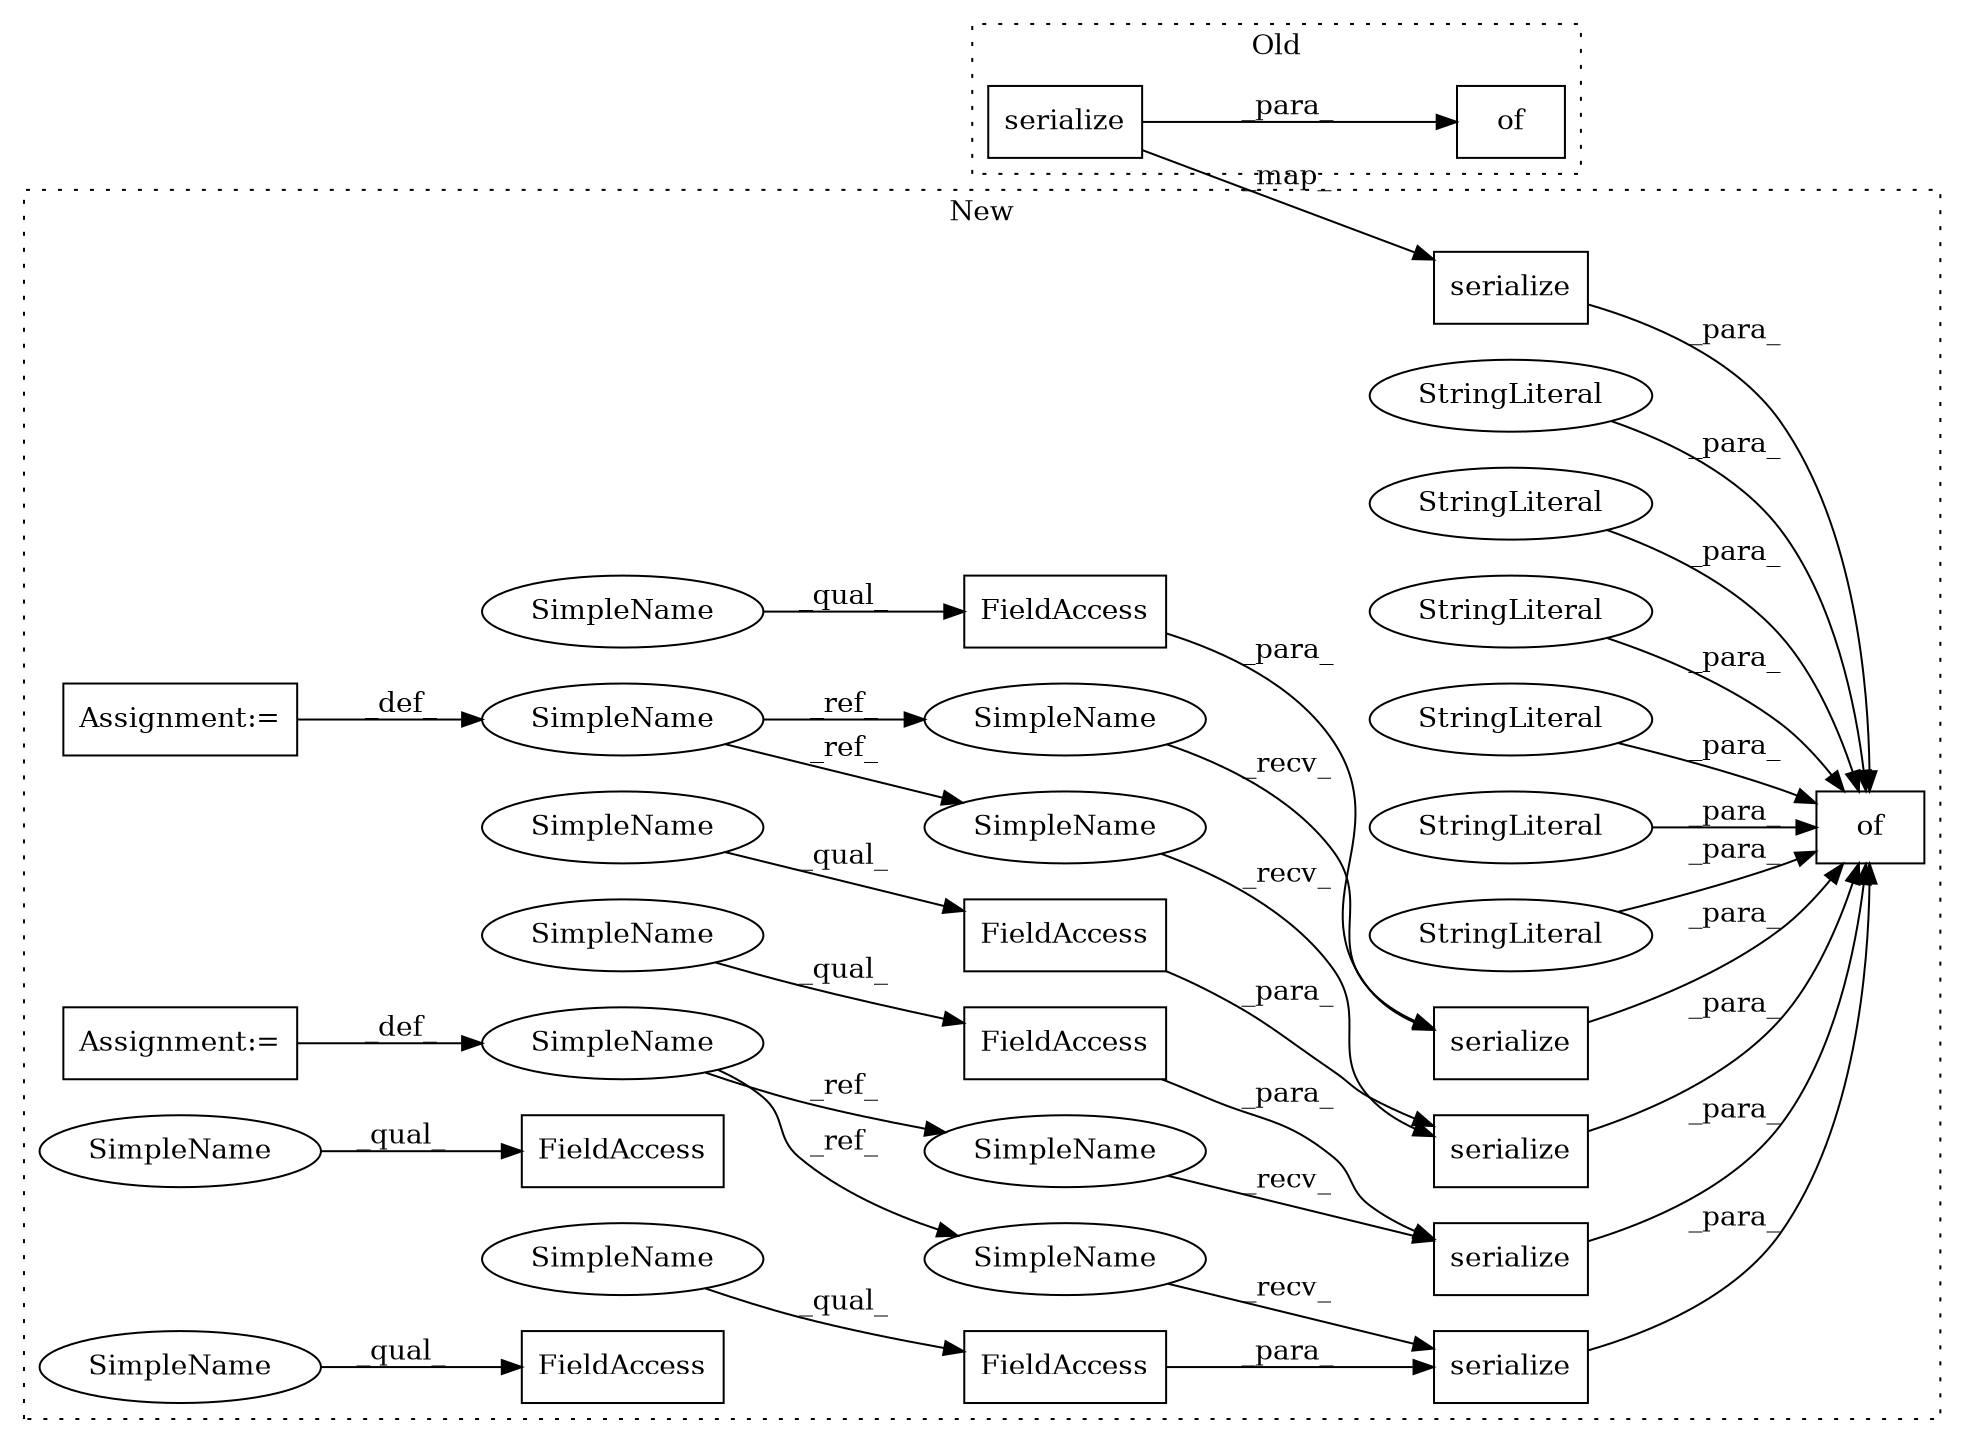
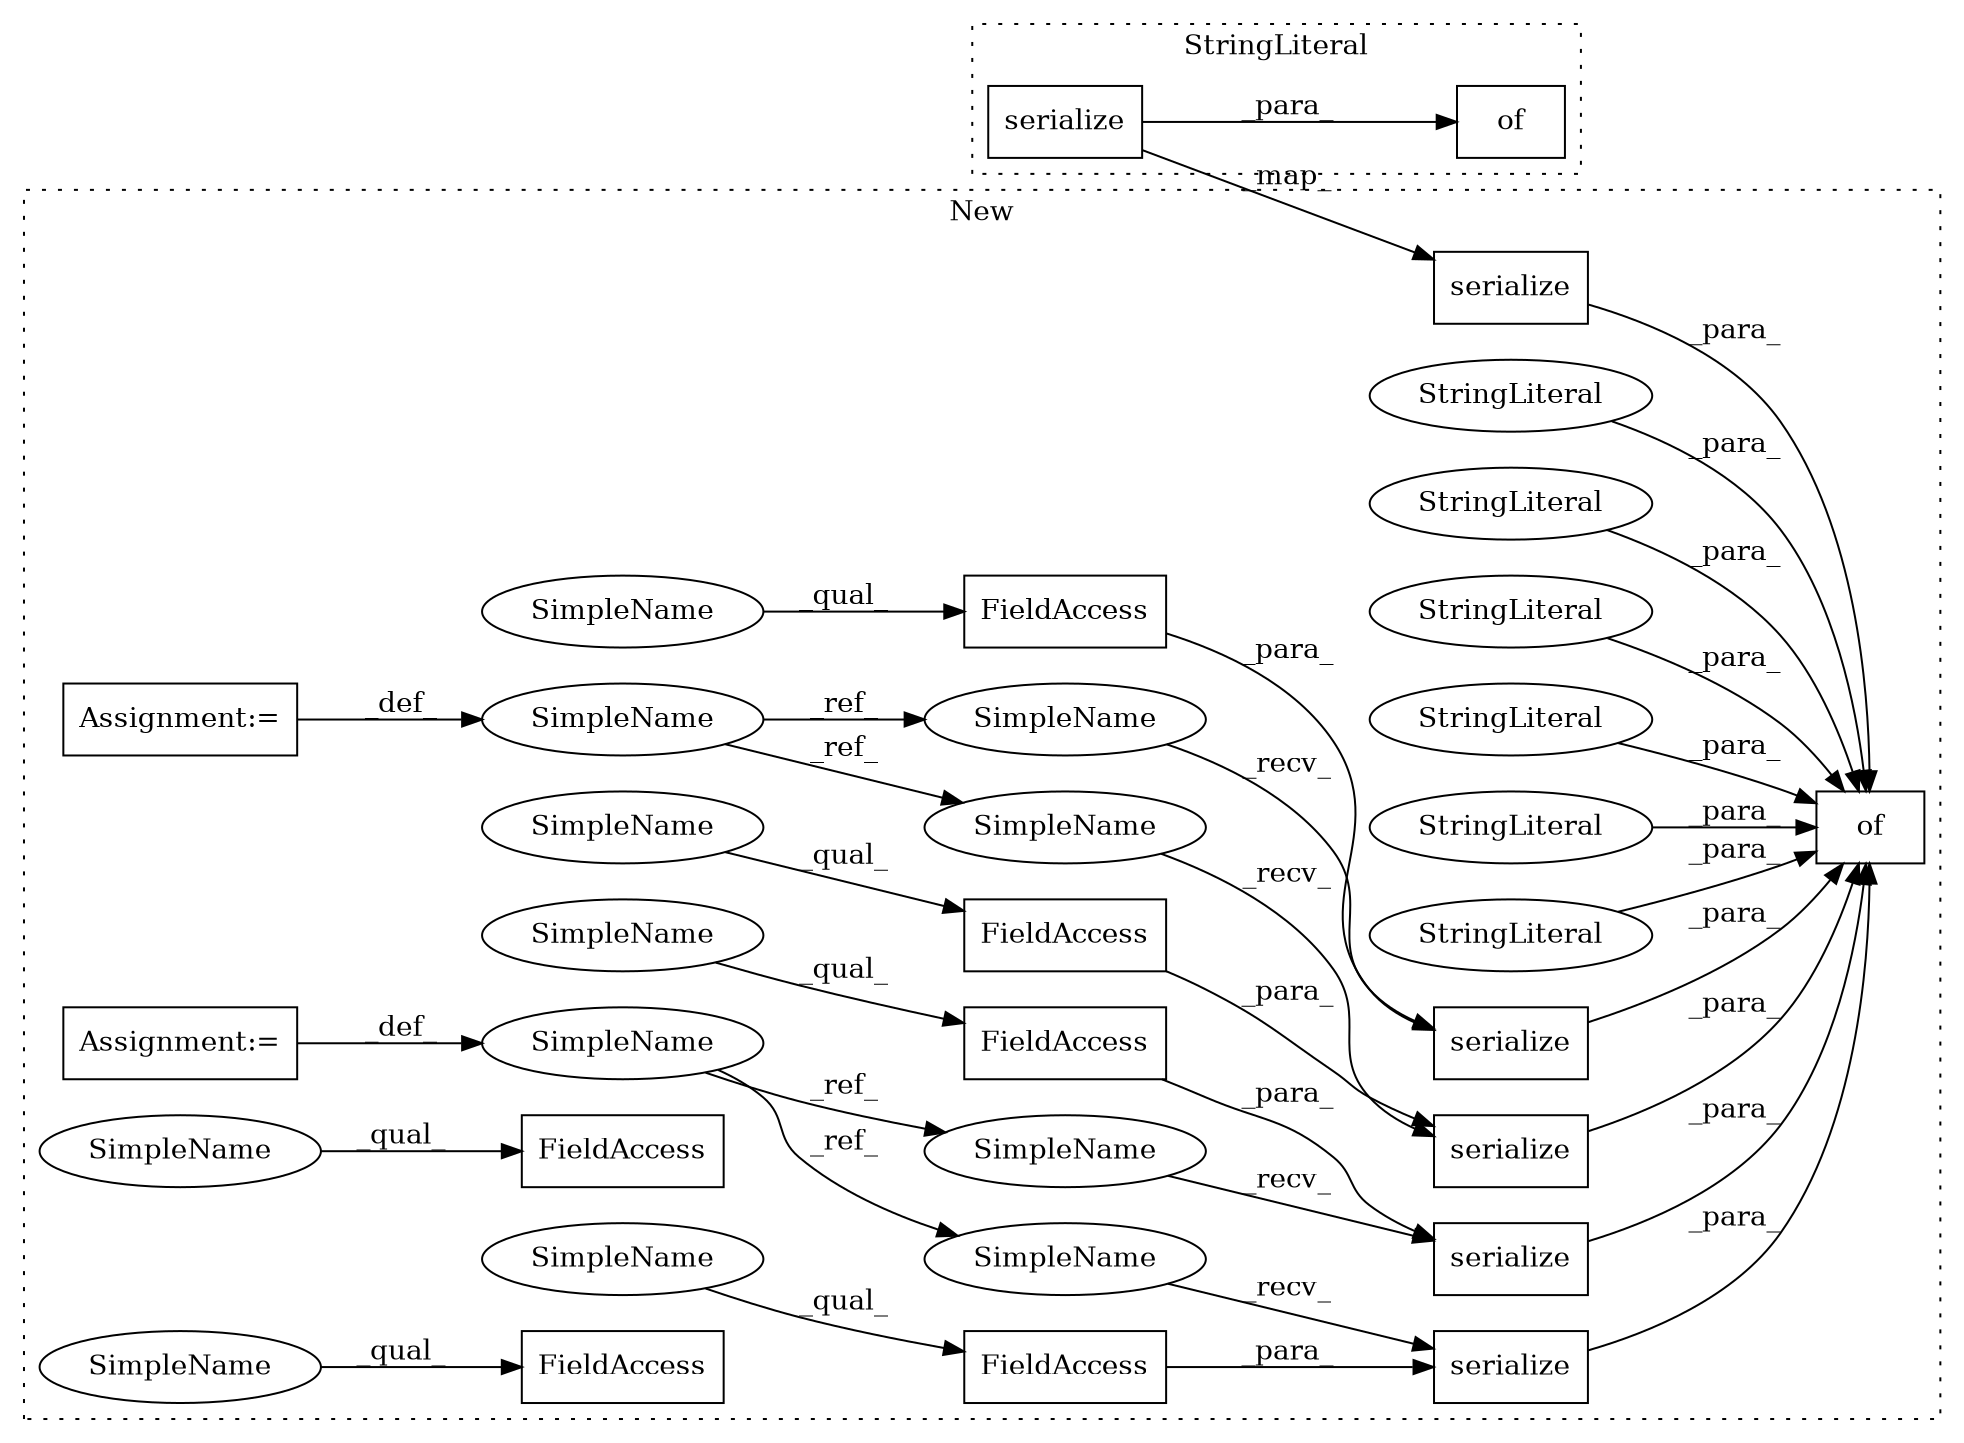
(1277, 47) -> (1277, 47)
